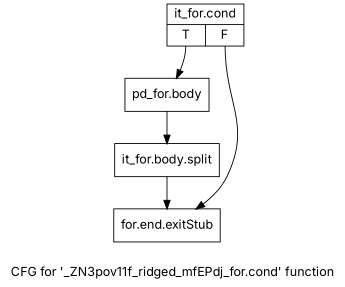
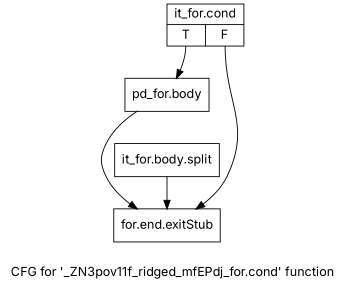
(167, 123) -> (102, 156)
